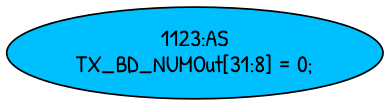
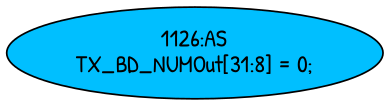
(195, 53) -> (195, 53)
